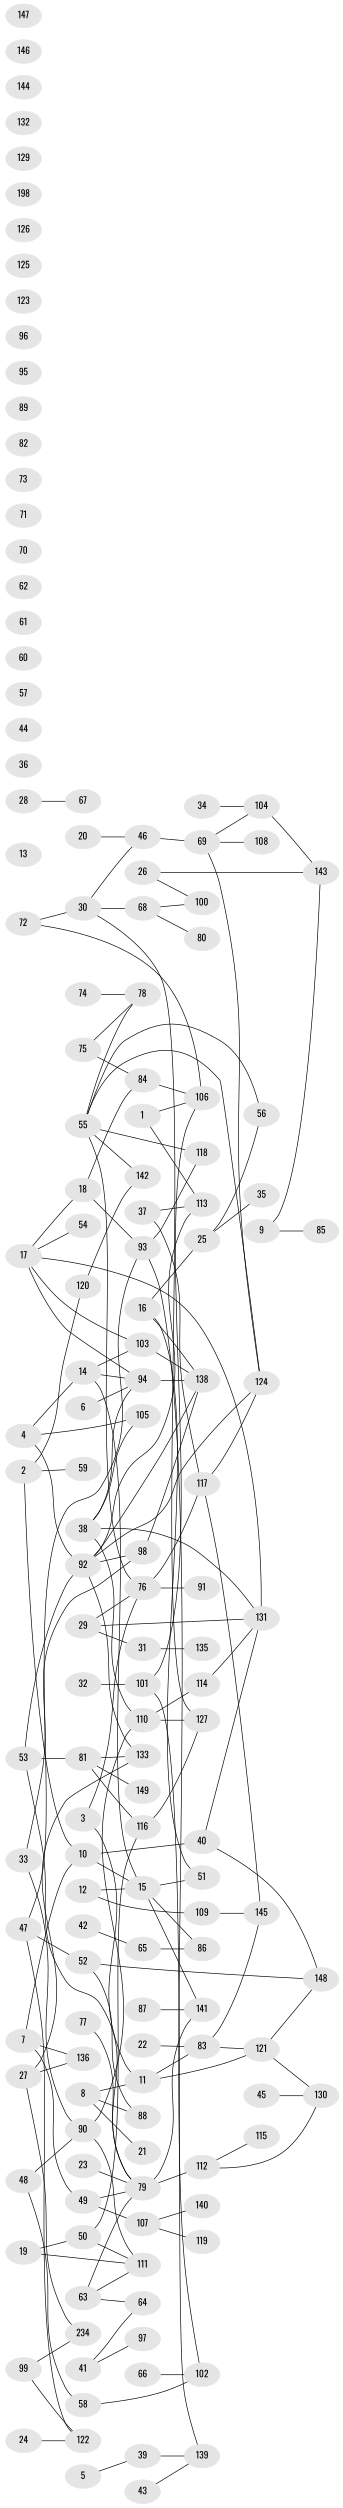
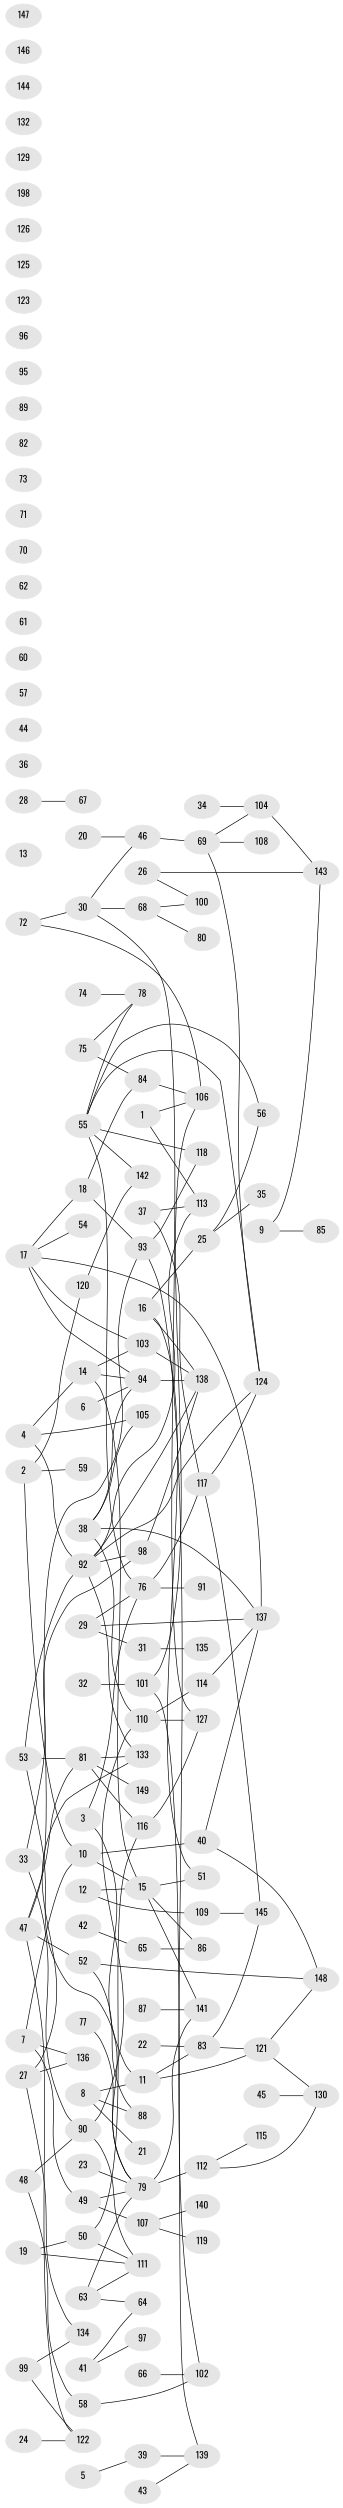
(262, 1618) -> (262, 1618)
none -> (52, 1819)
(83, 2334) -> (83, 2334)
